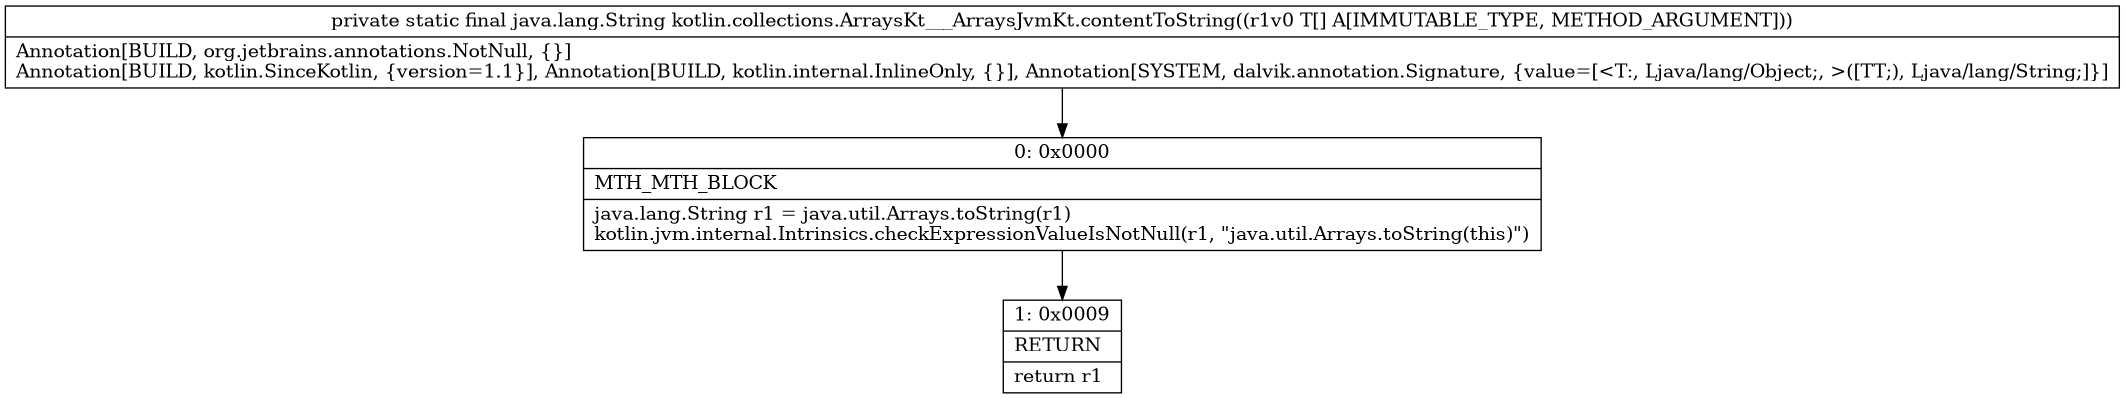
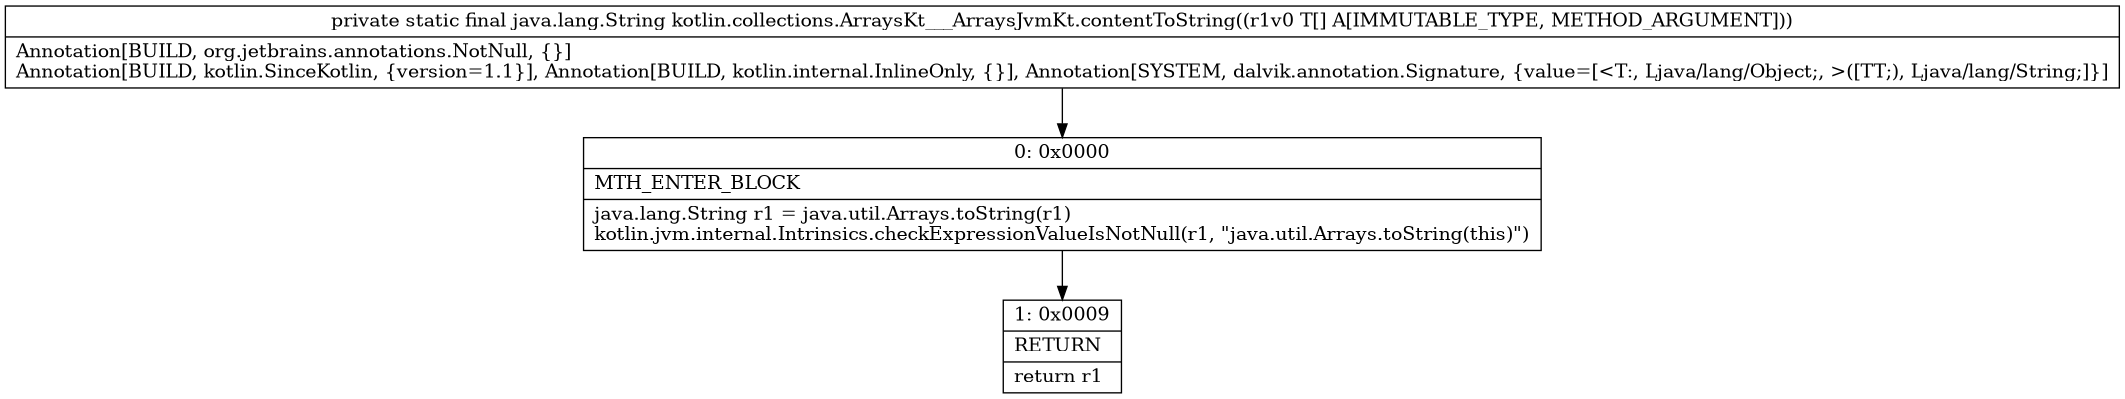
(686, 183) -> (698, 183)
